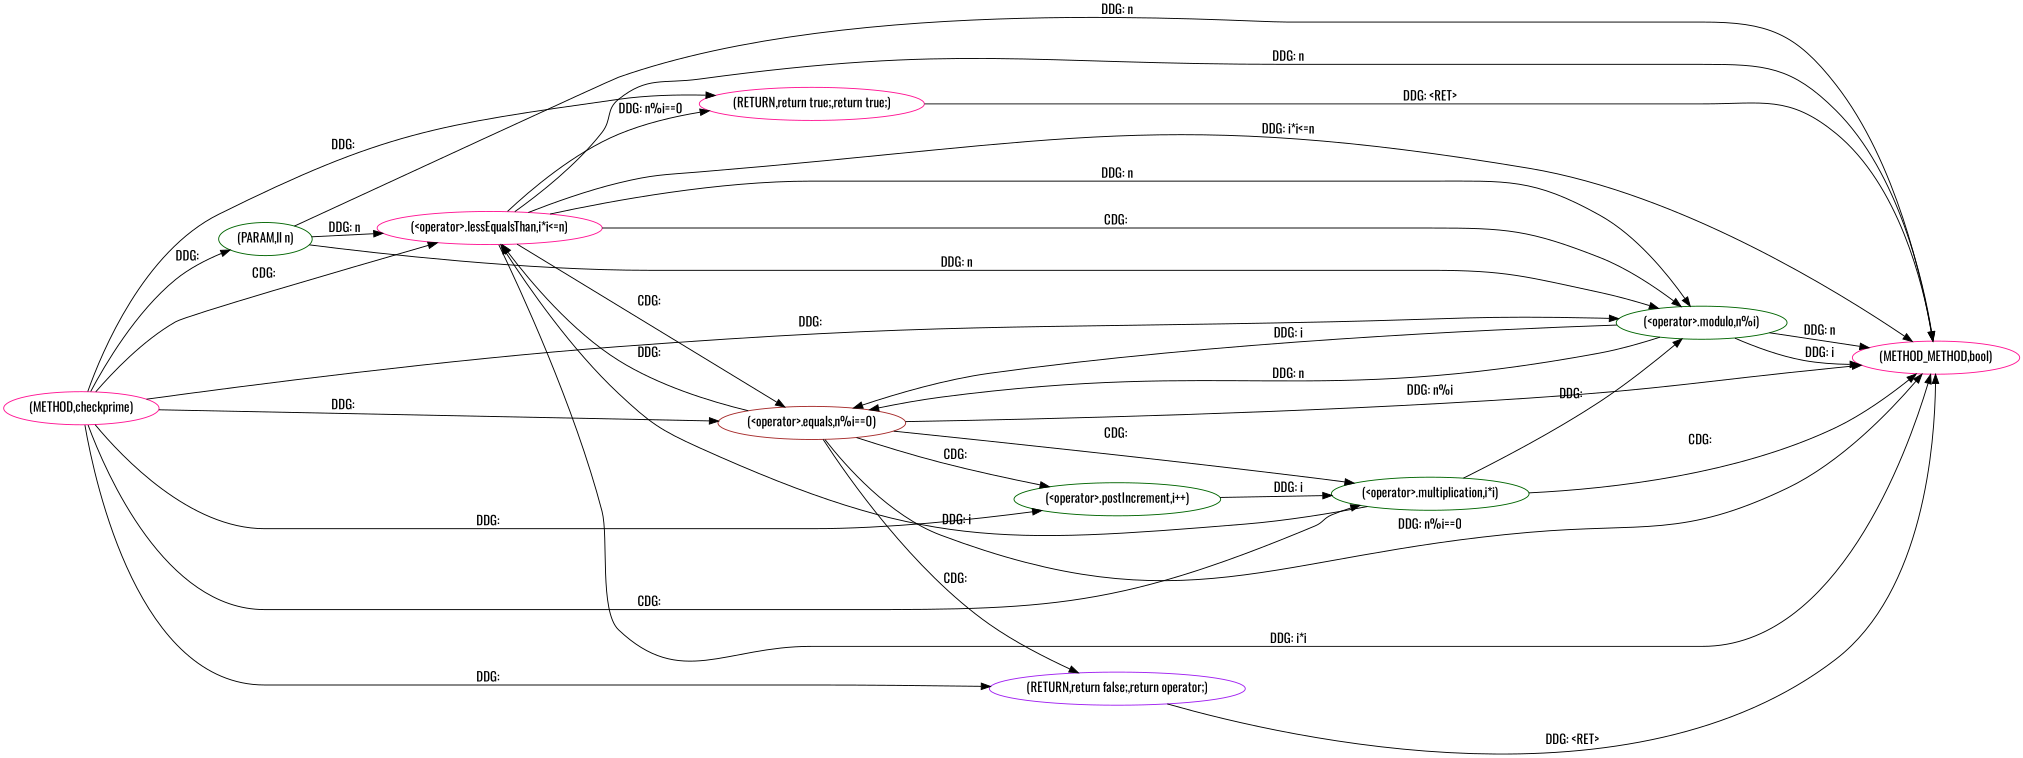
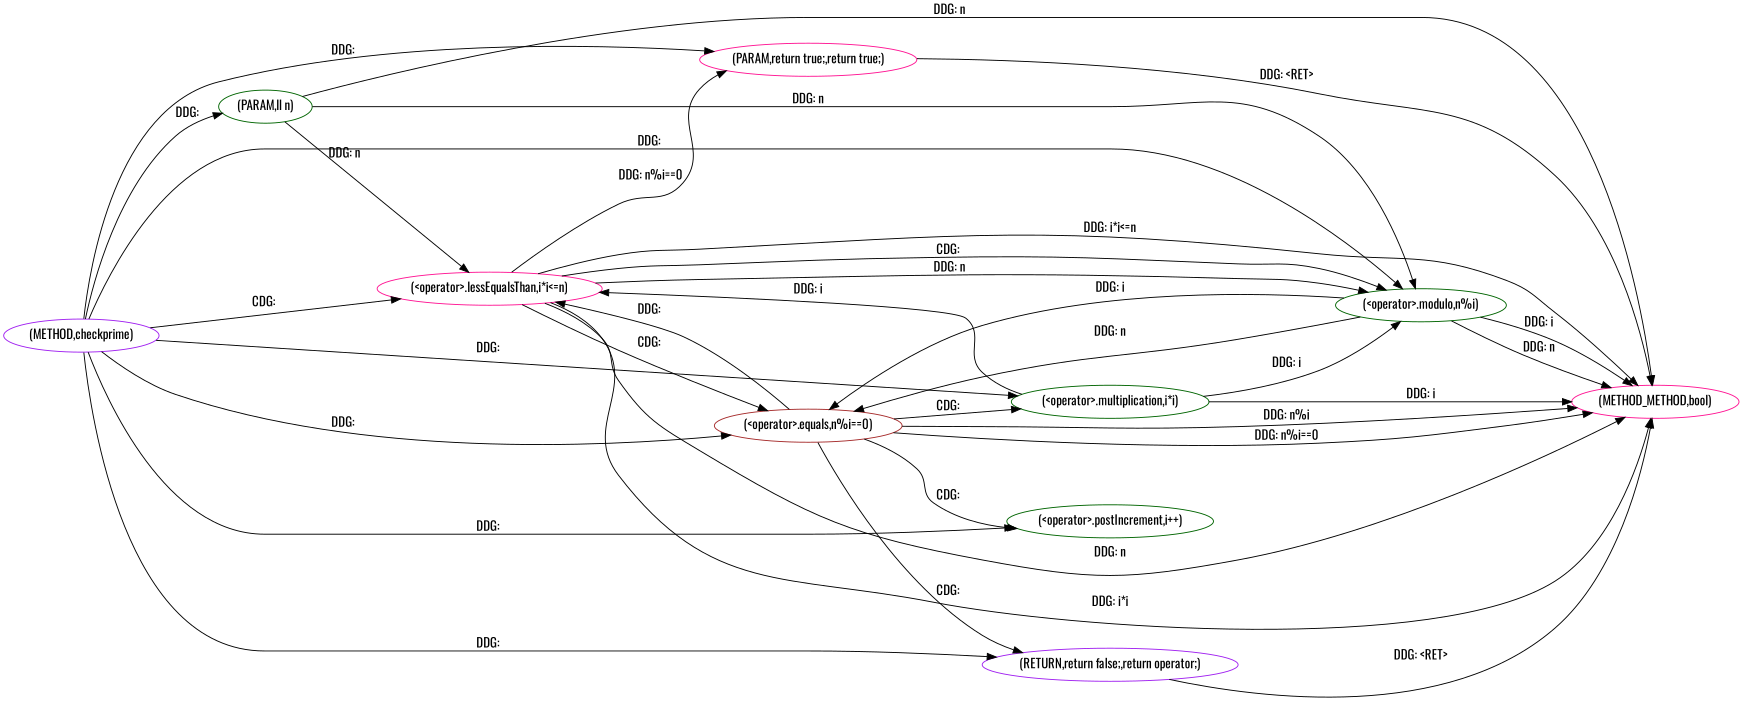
(812, 104) -> (808, 60)
(1573, 395) -> (1287, 364)
(81, 408) -> (81, 336)
(1702, 441) -> (1421, 395)
(1271, 497) -> none
(651, 603) -> (490, 349)
